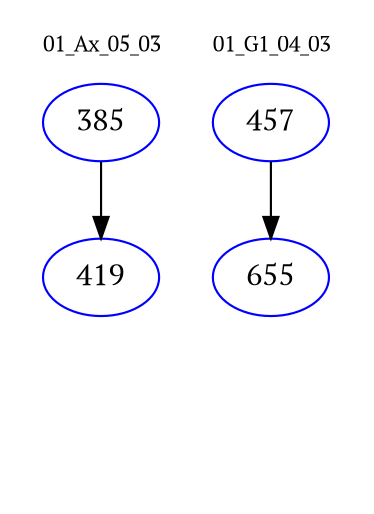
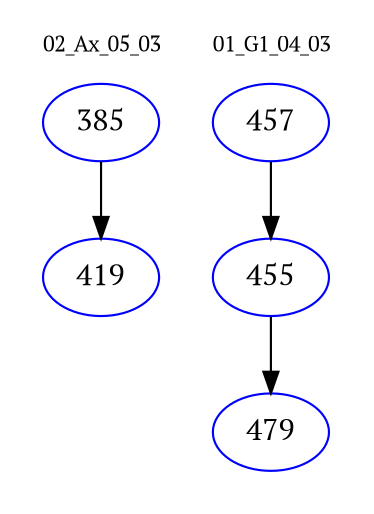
(102, 46) -> (102, 46)
(271, 277) -> (271, 277)
none -> (271, 432)
